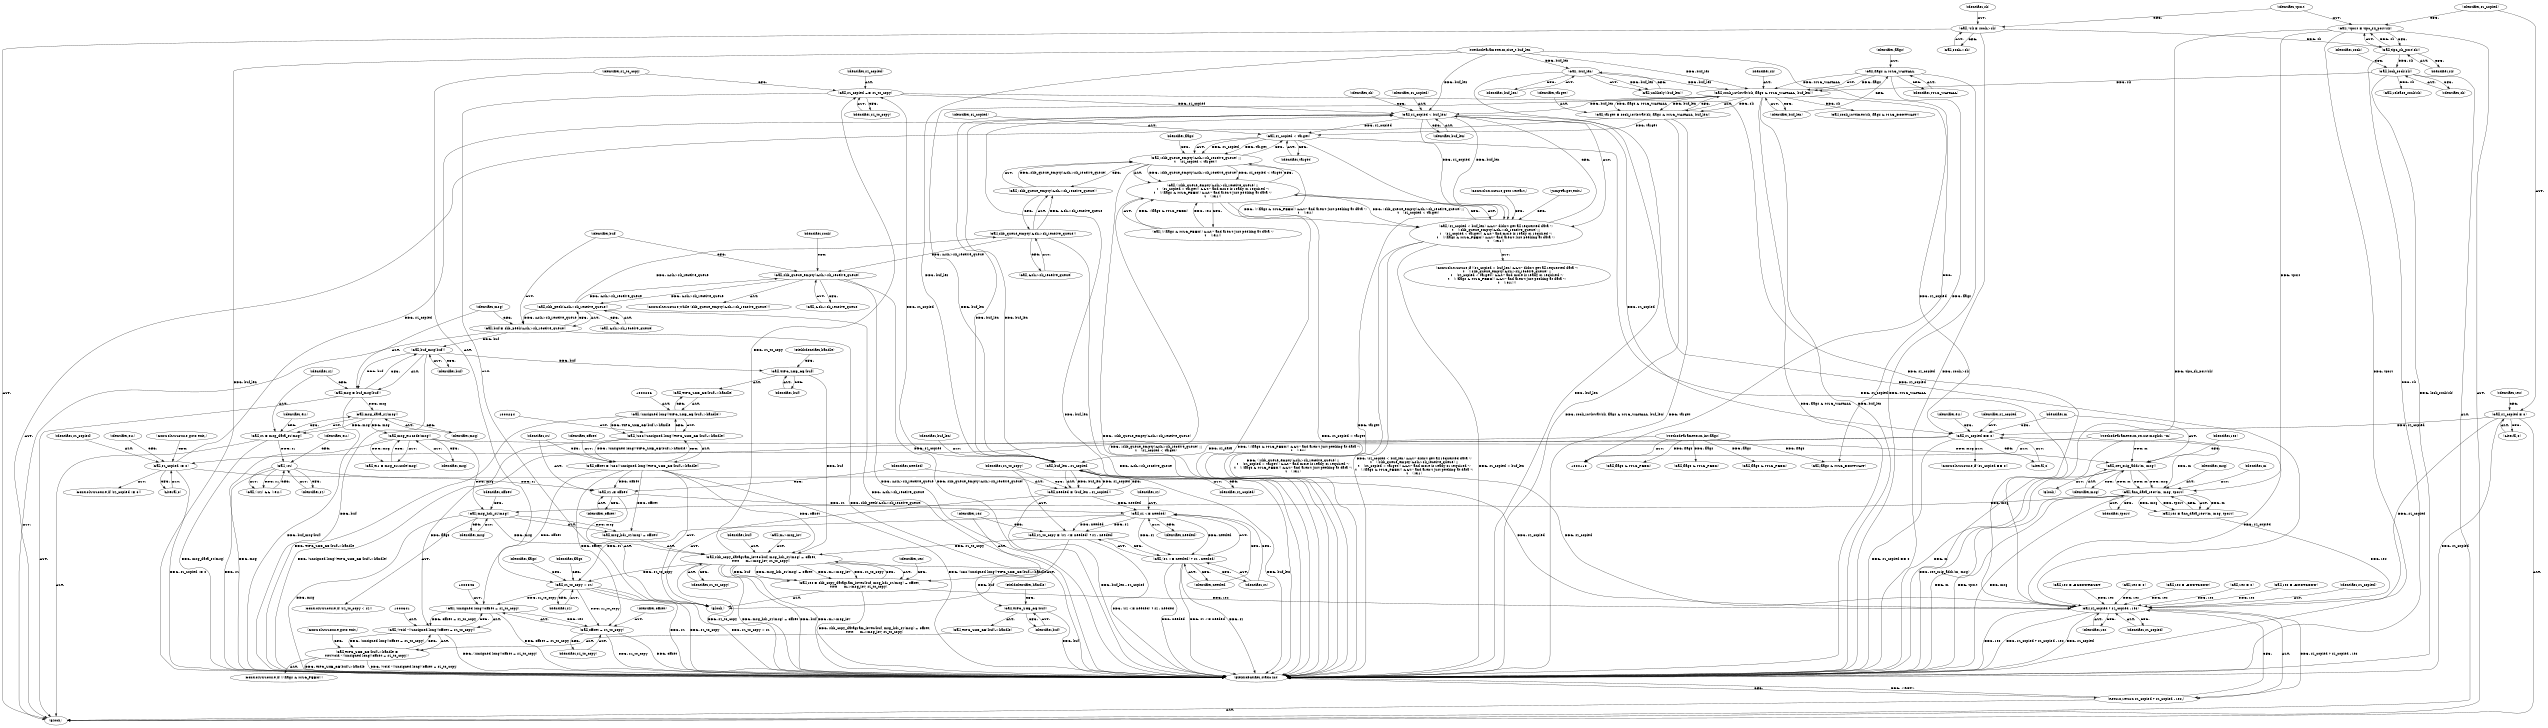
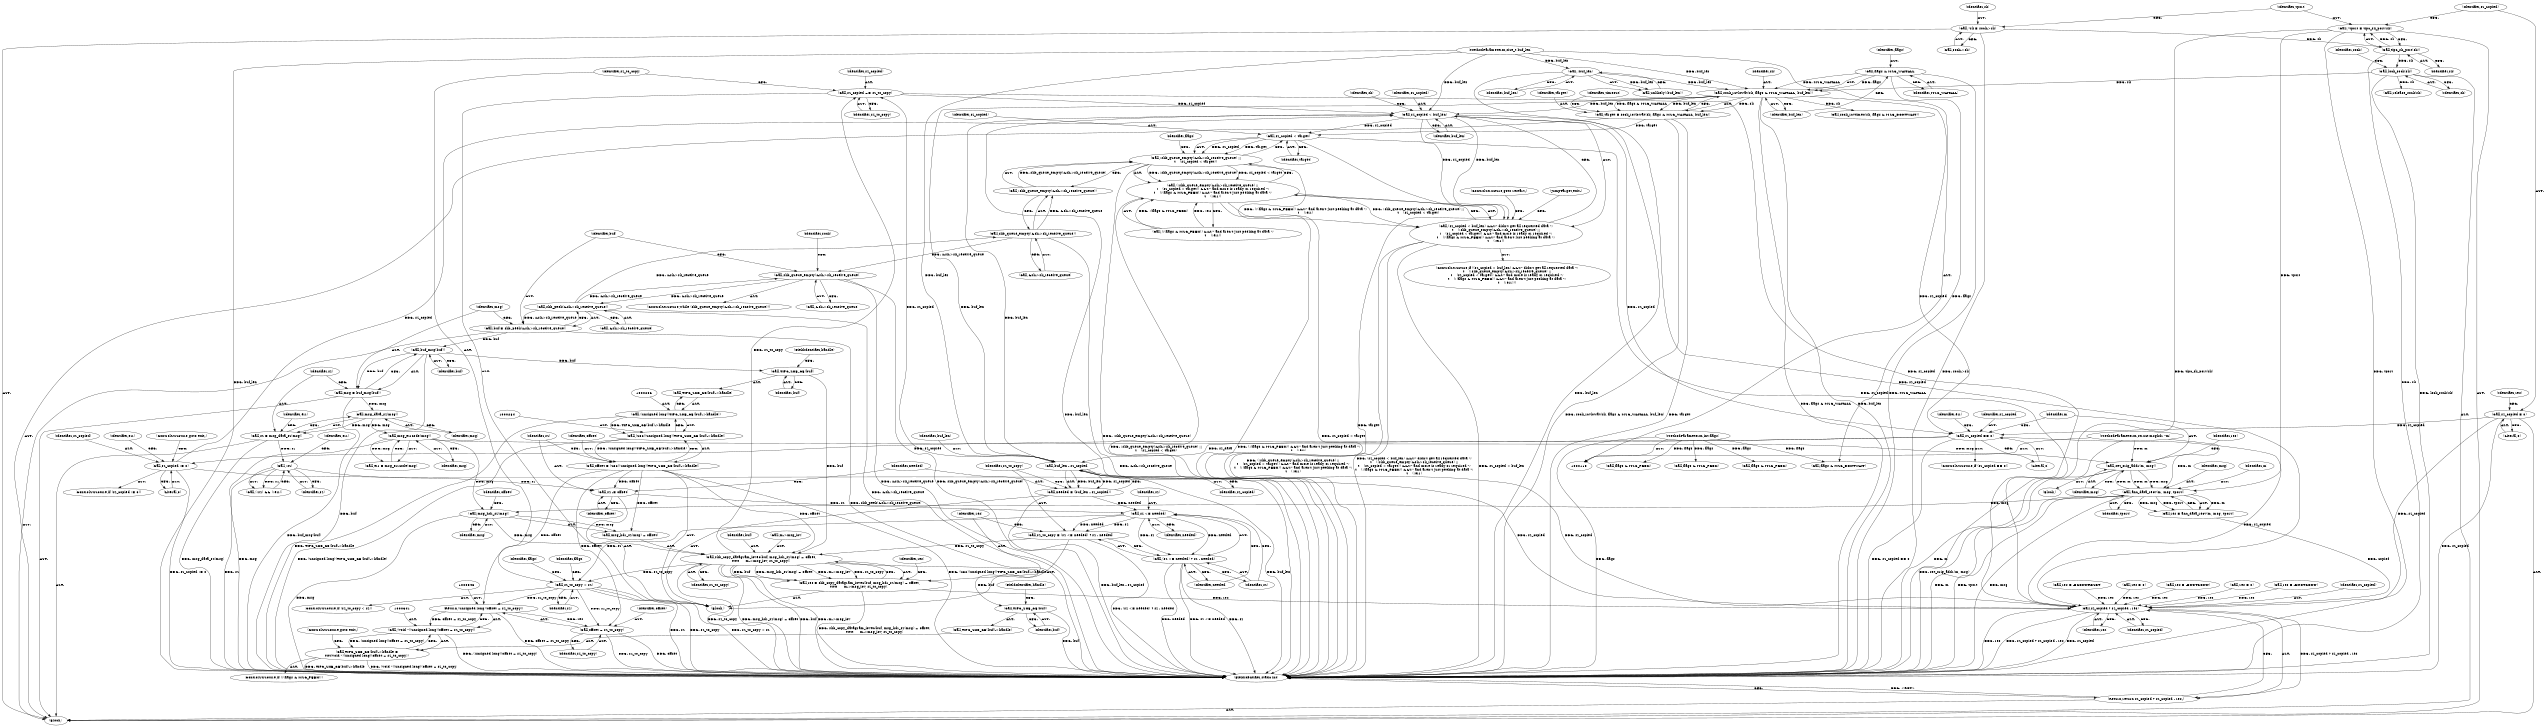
none -> (1604, 93)
(960, 127) -> none
(1948, 275) -> (1948, 275)
(949, 452) -> (1595, 658)
(412, 559) -> (461, 596)
(2379, 559) -> (2379, 559)
(484, 609) -> (484, 609)
